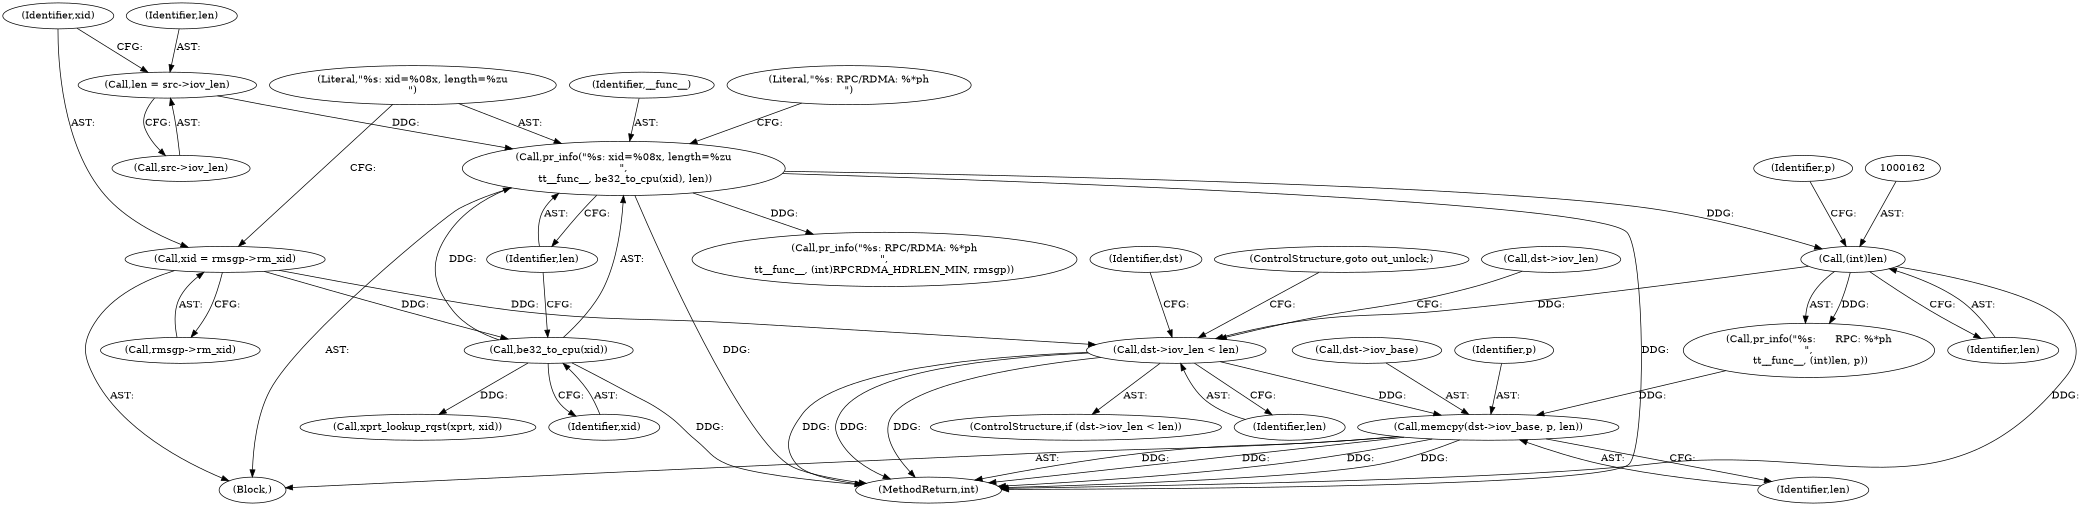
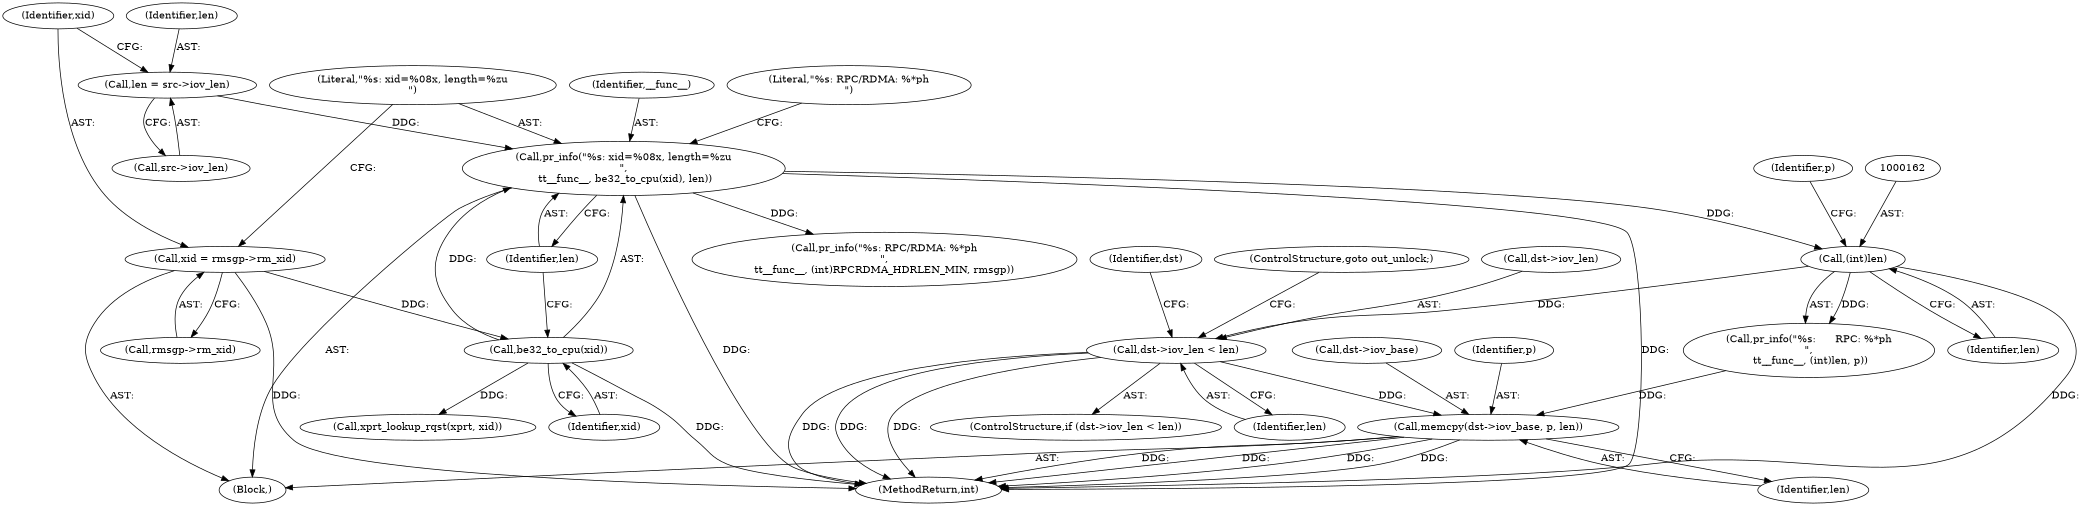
(1431, 305) -> (1431, 305)
(682, 321) -> (477, 473)
